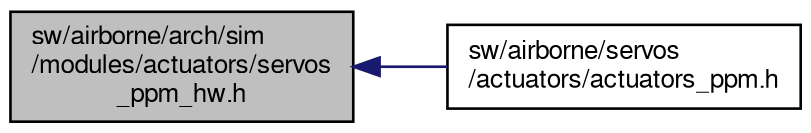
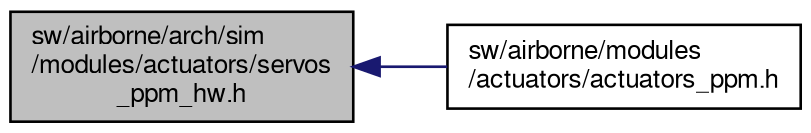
(624, 67) -> (624, 67)
